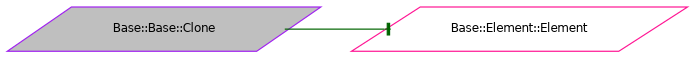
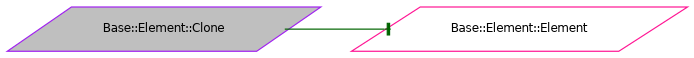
(164, 29) -> (164, 29)
